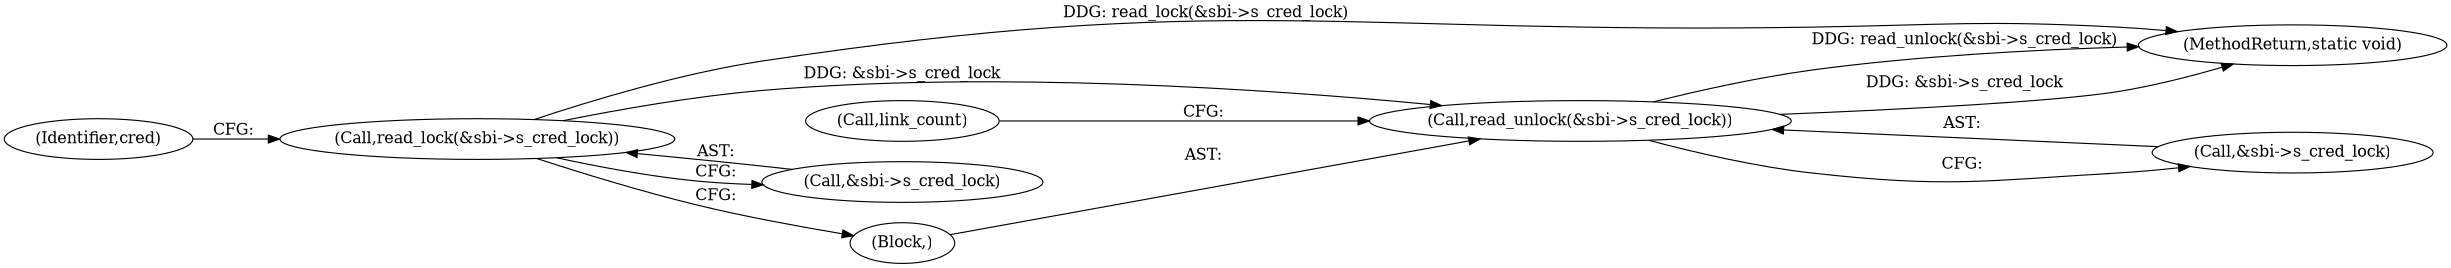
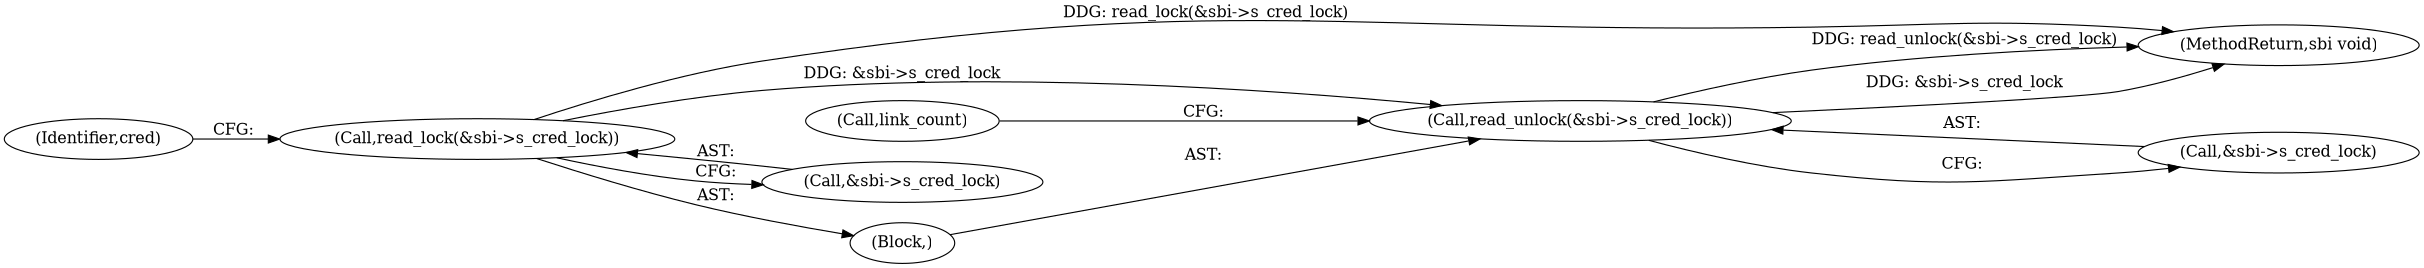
(2293, 45) -> (2279, 45)
(719, 196) -> (719, 196)
